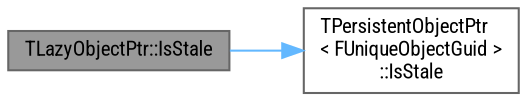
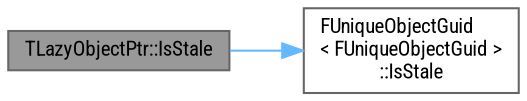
(411, 51) -> (411, 51)
